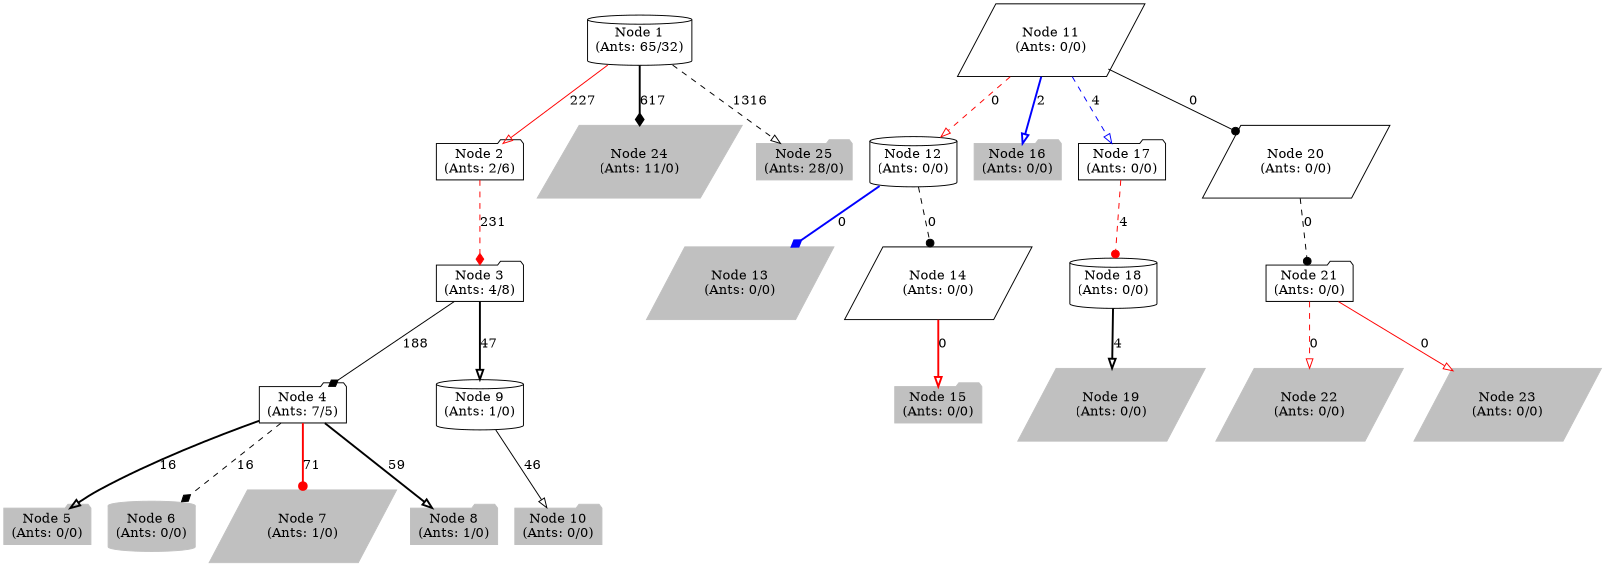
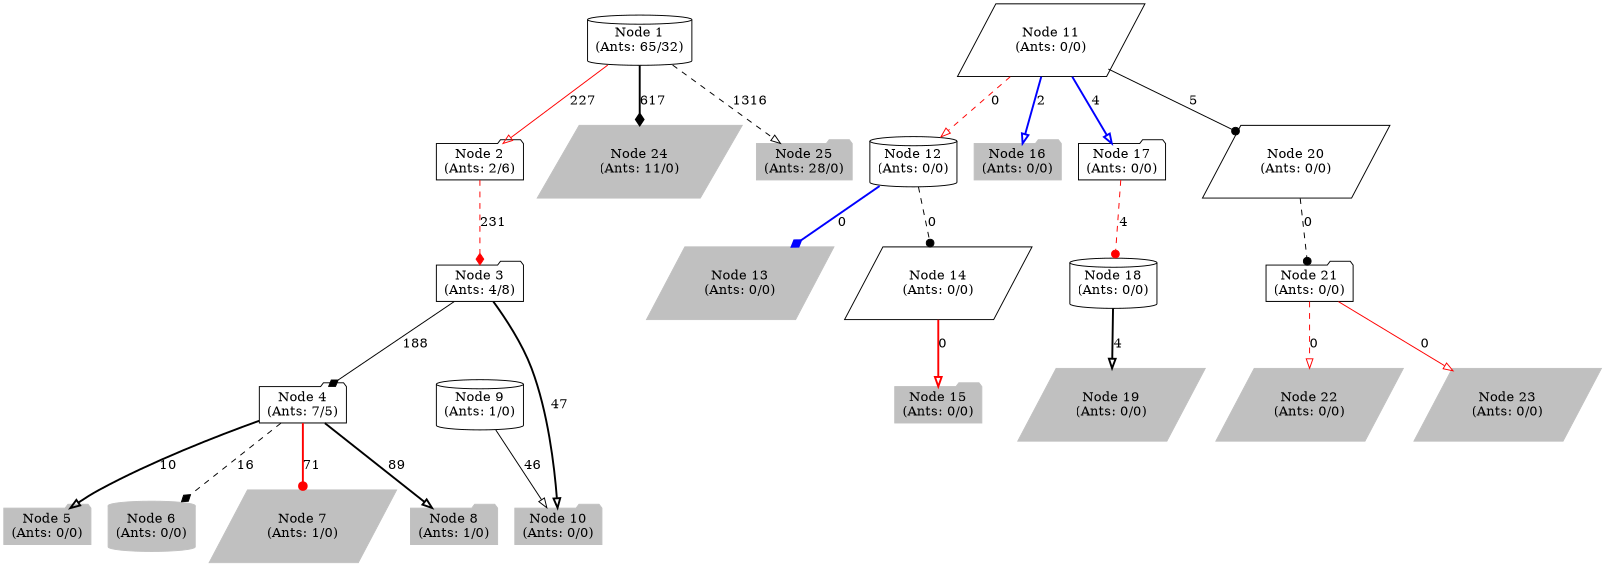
(1194, 101) -> (1194, 101)
(1090, 106) -> (1090, 106)
(480, 336) -> (540, 395)
(168, 466) -> (168, 466)
(397, 466) -> (397, 466)
